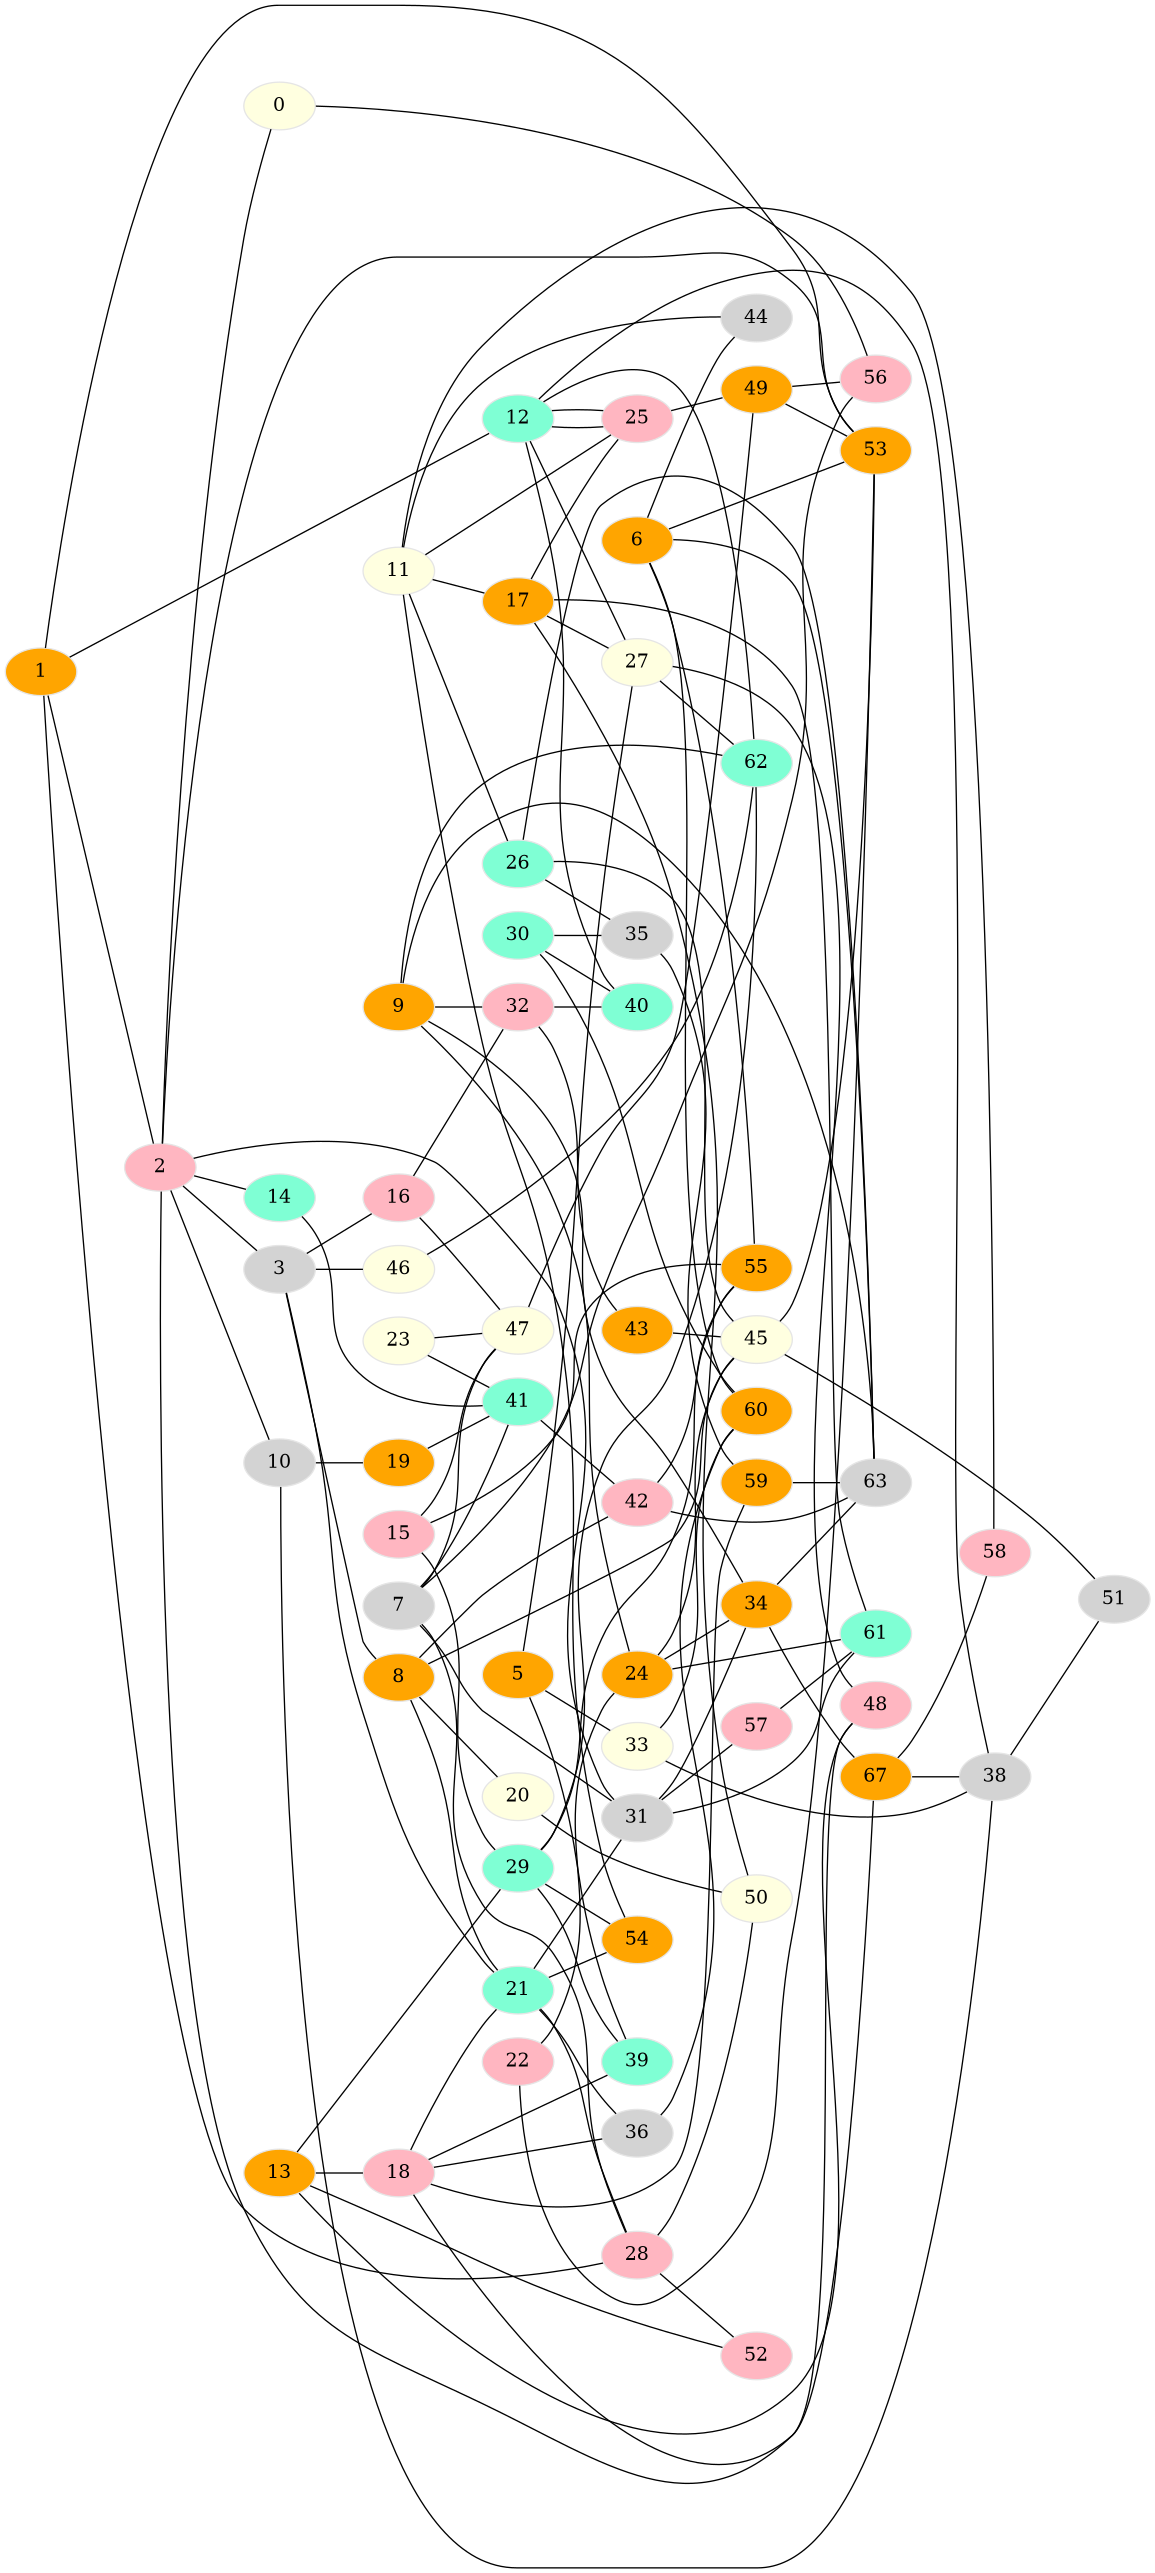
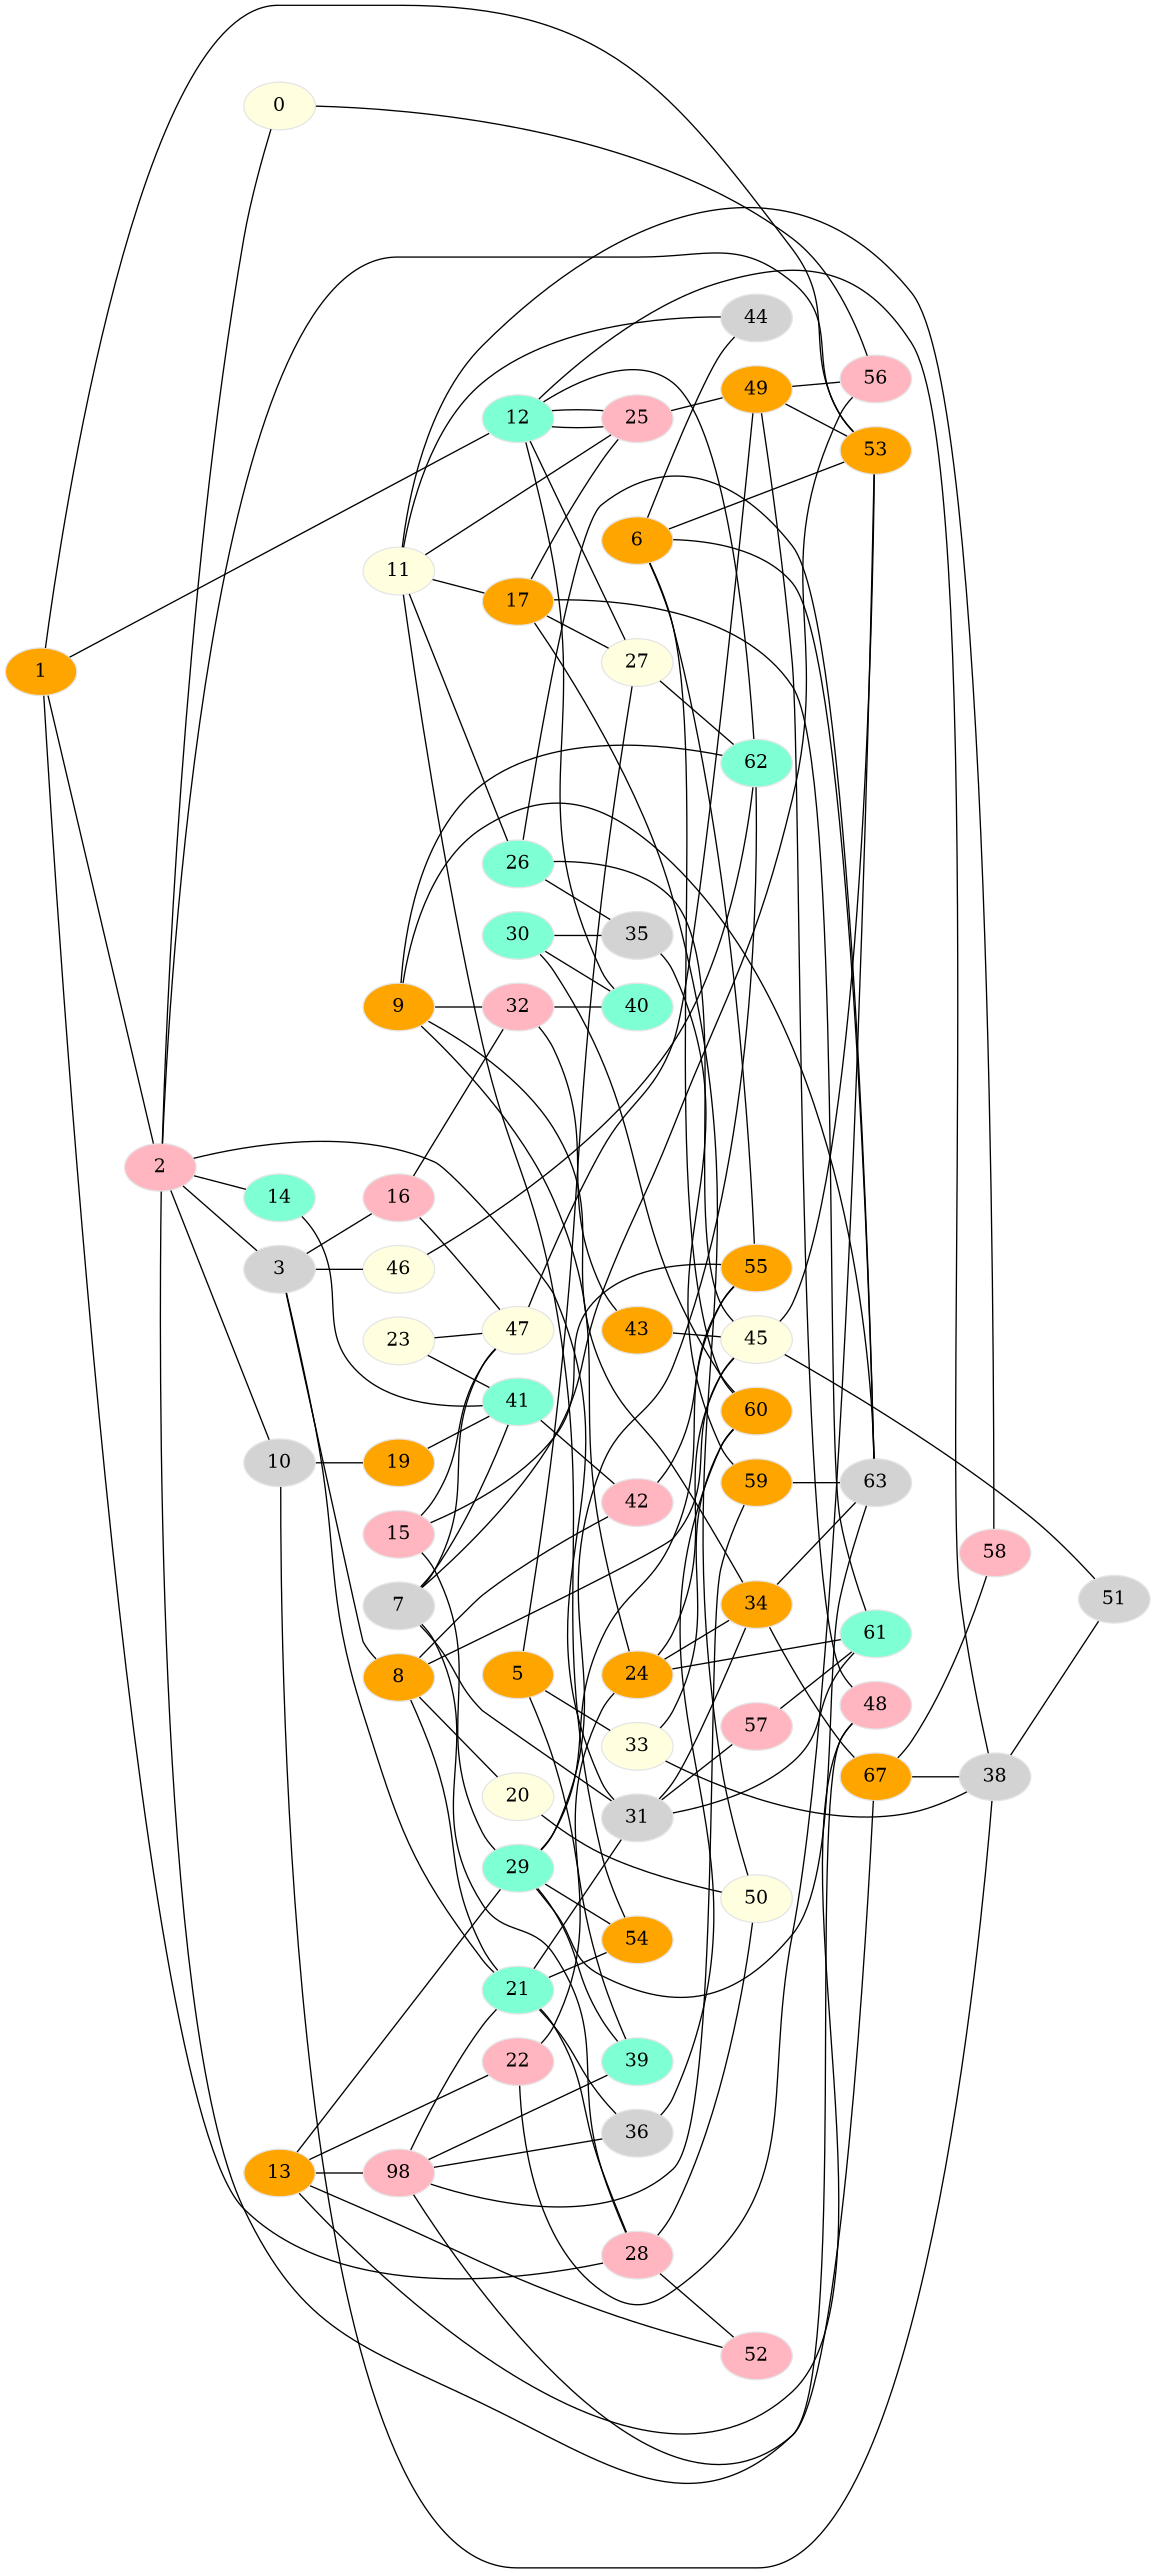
(838, 1027) -> (800, 1020)
(761, 1522) -> (814, 1883)
none -> (399, 2117)
(399, 2173) -> (399, 2173)
